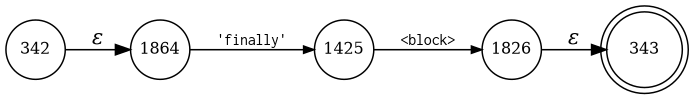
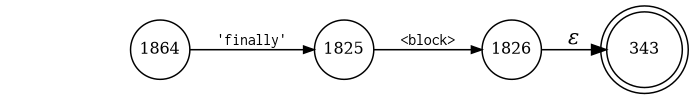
(36, 50) -> none
(344, 50) -> (344, 50)
